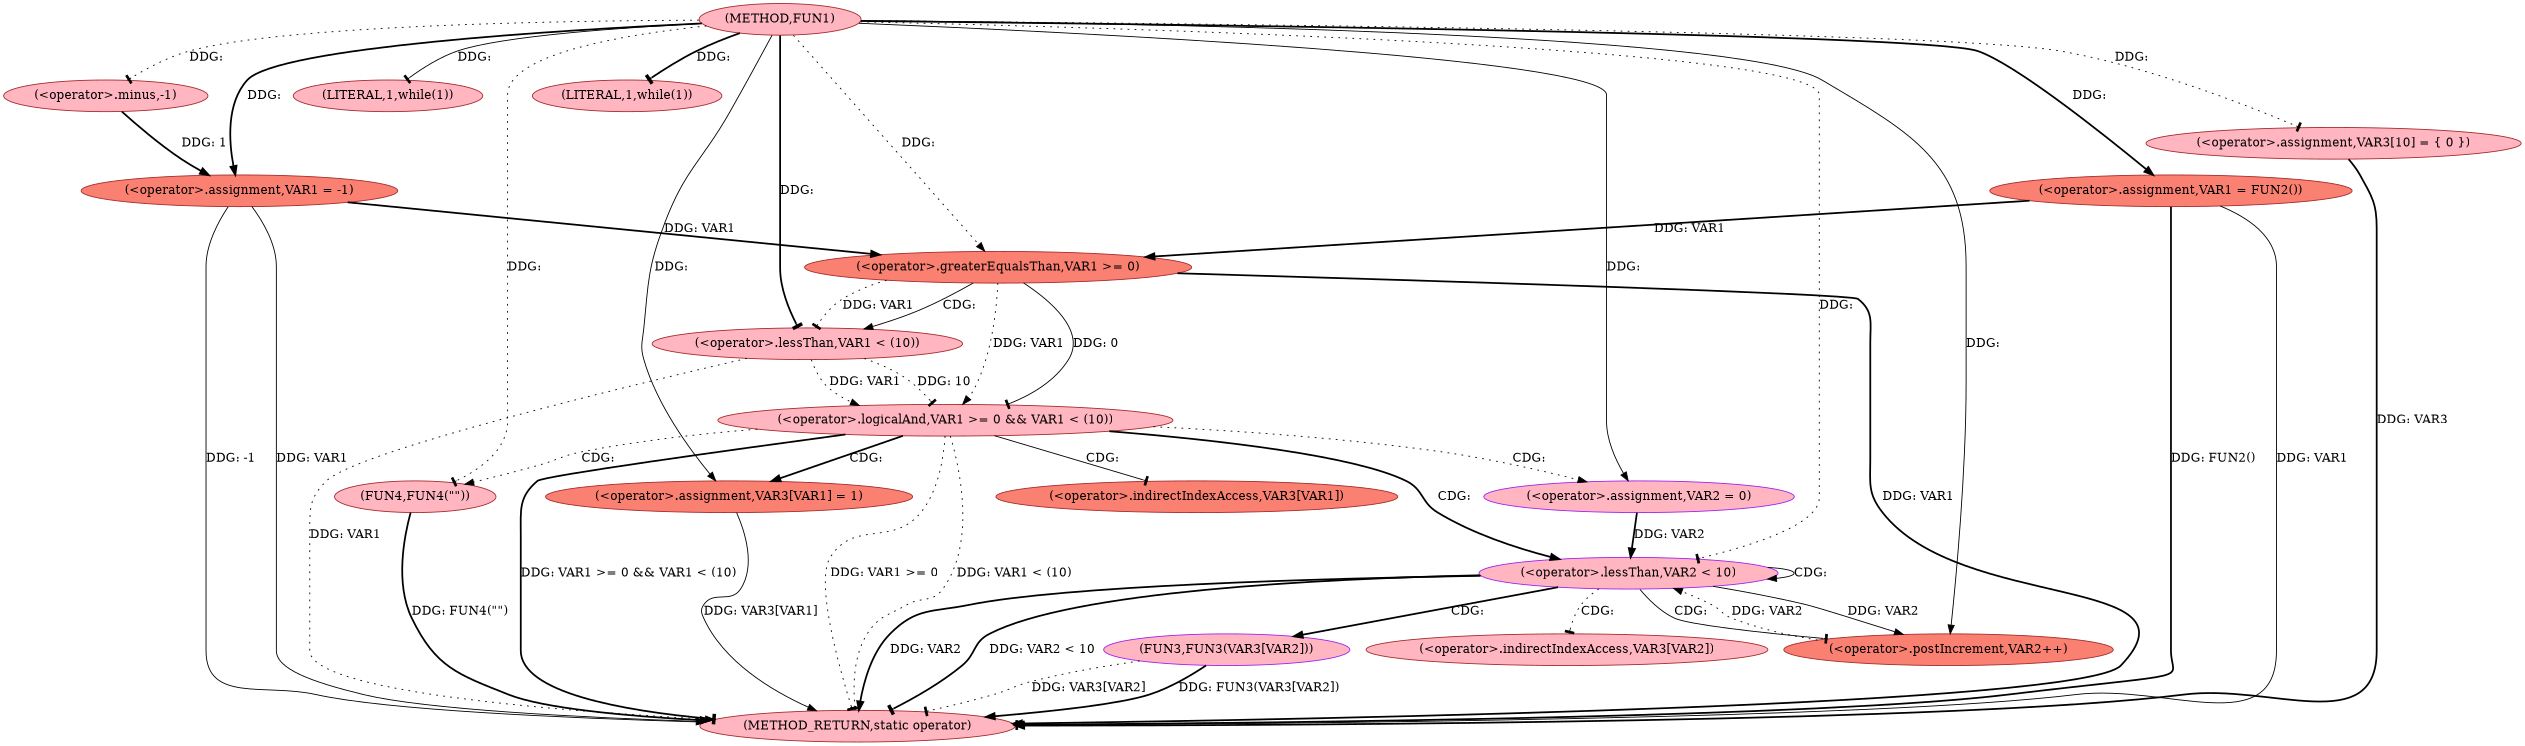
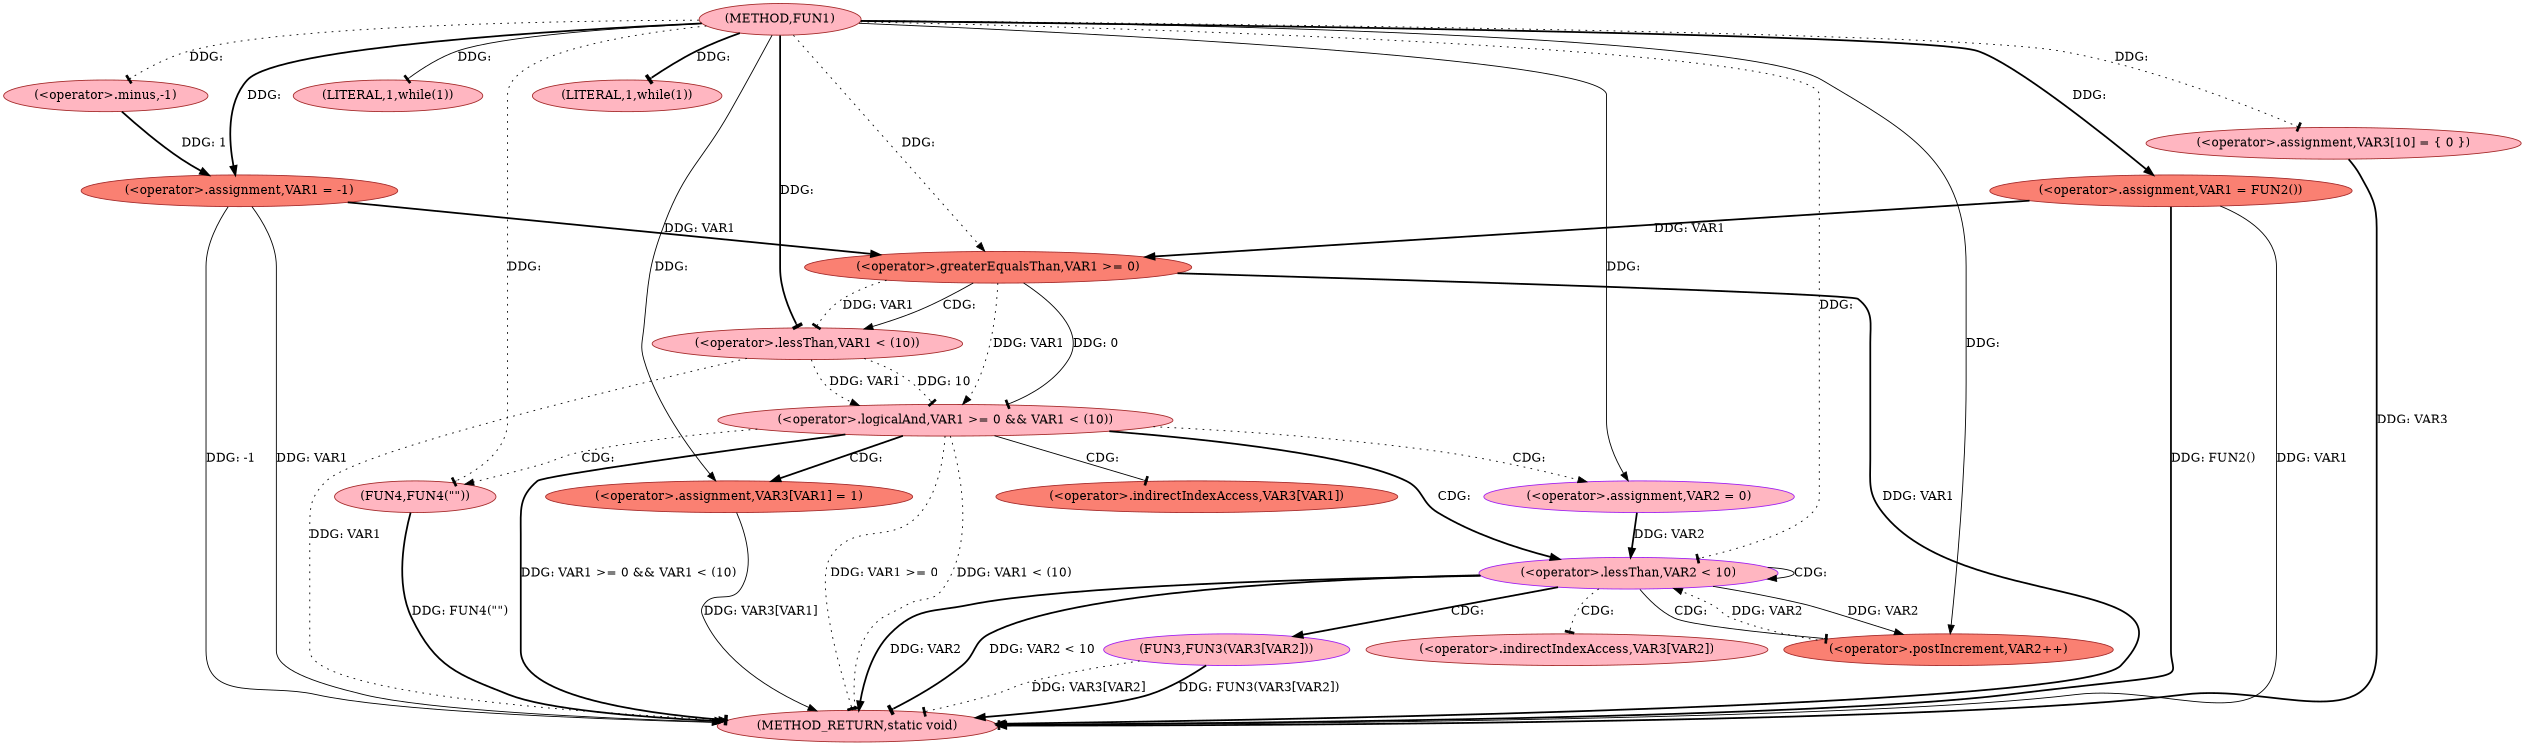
(857, 726) -> (857, 726)
